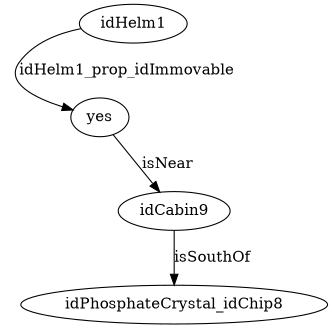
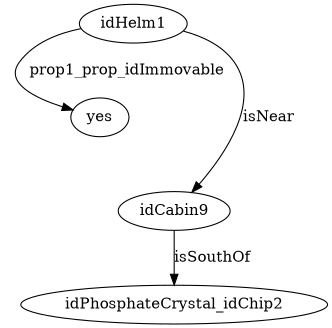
(127, 71) -> (127, 71)
(133, 159) -> (243, 98)
(174, 305) -> (174, 305)
